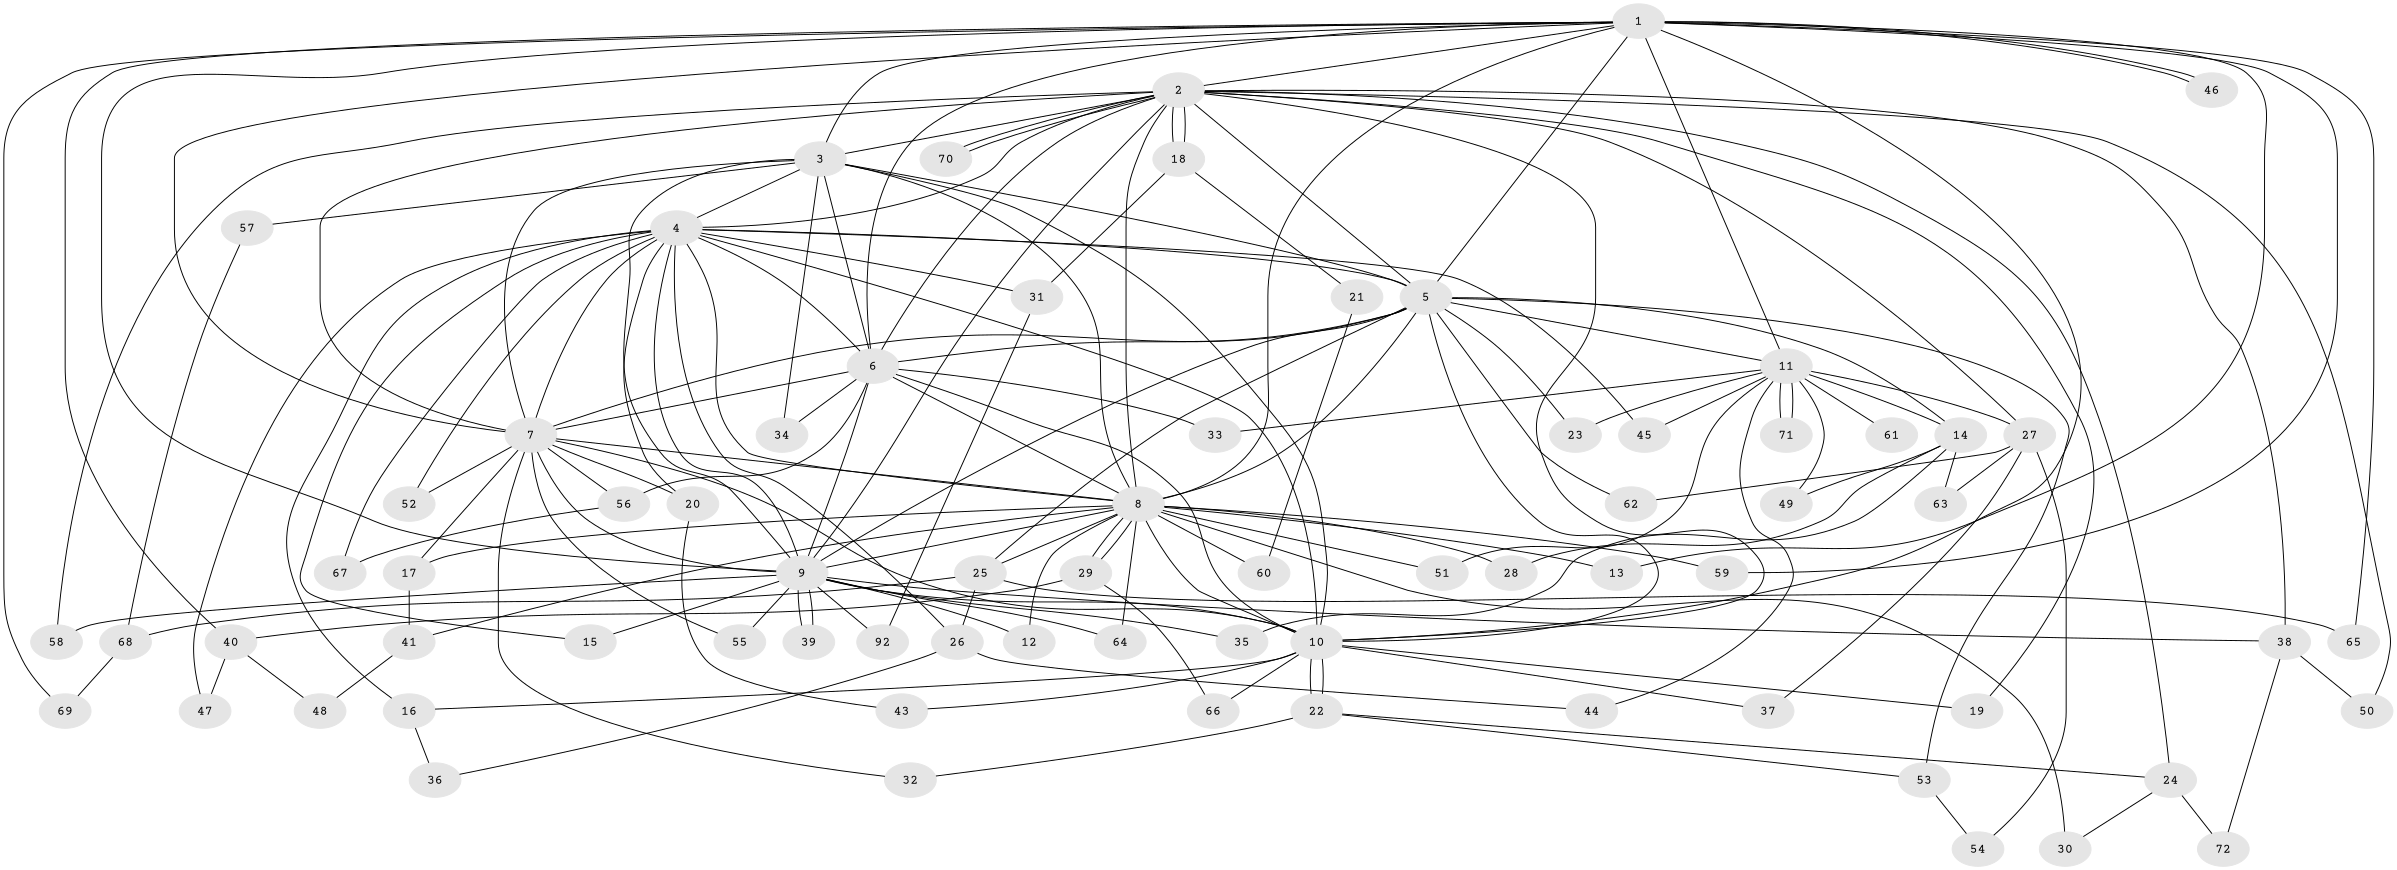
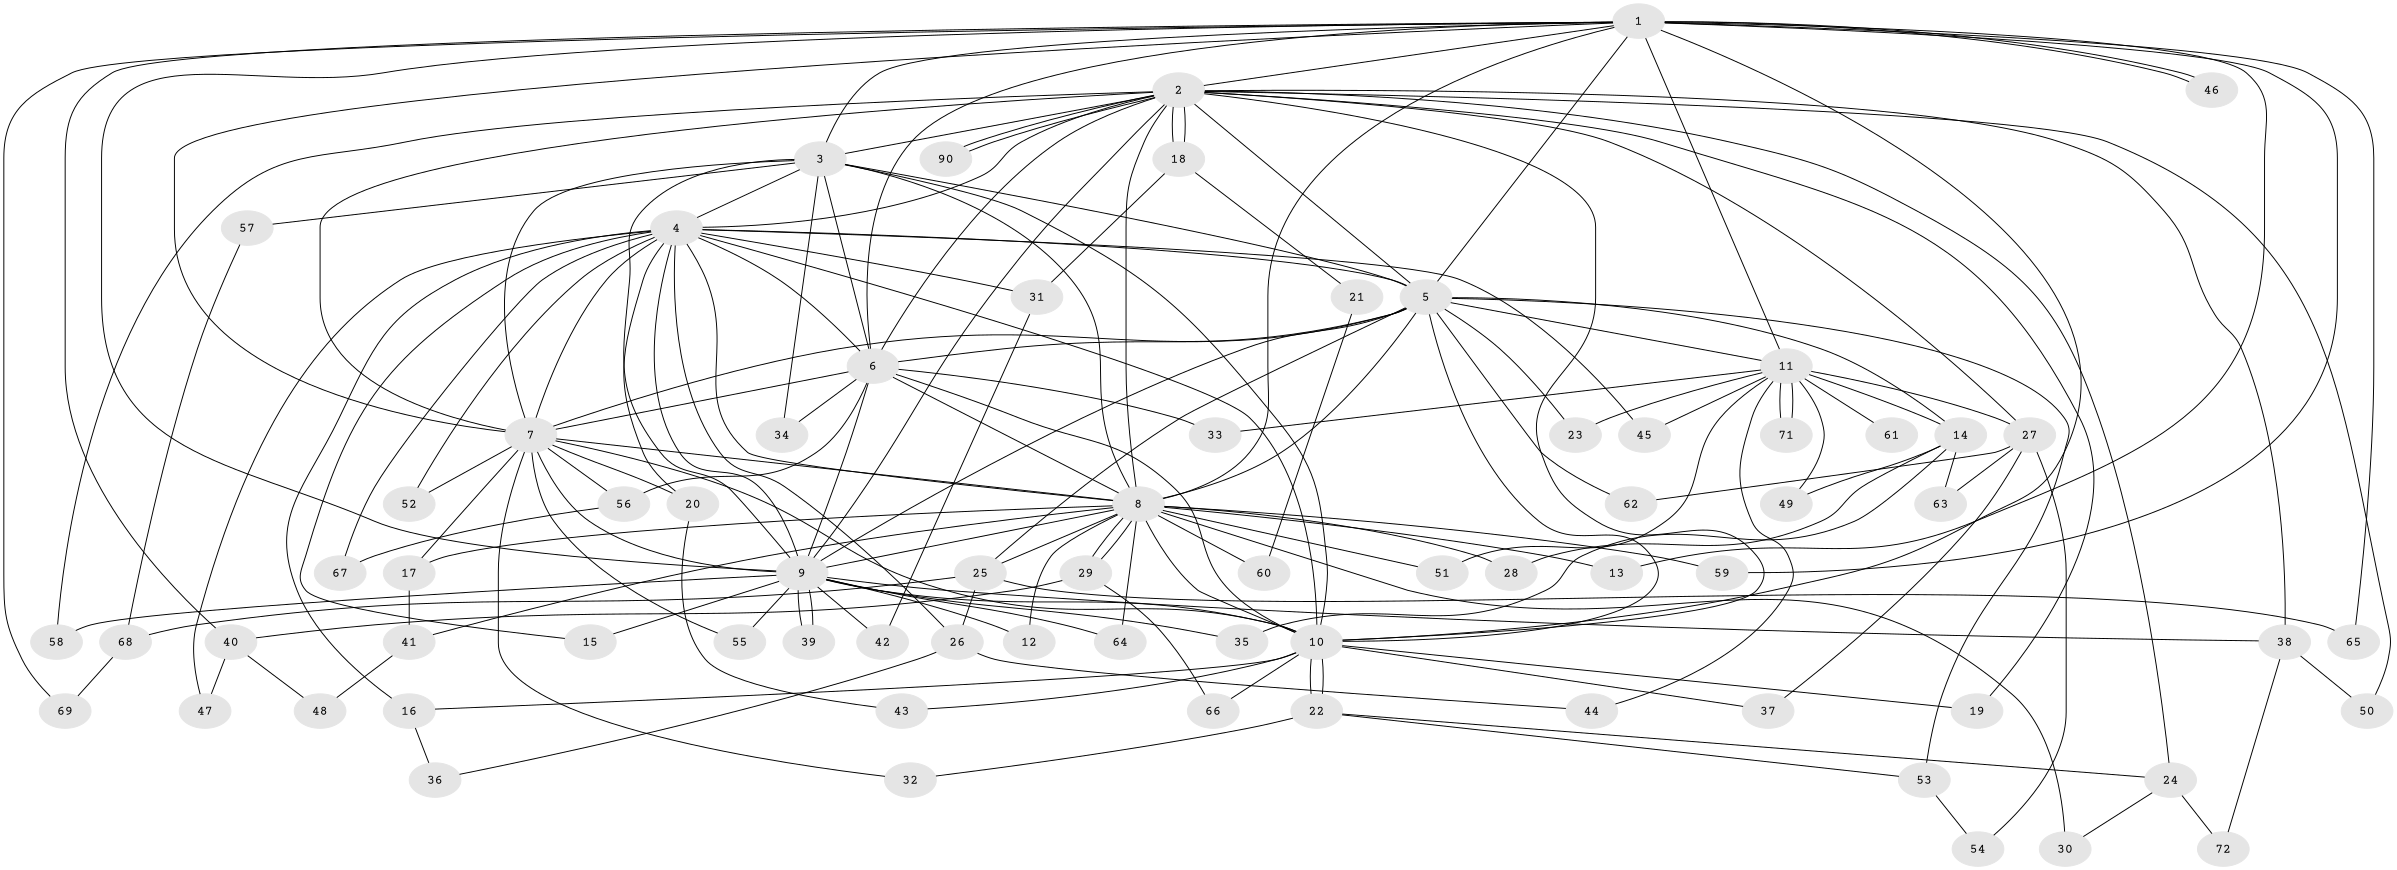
(946, 159) -> (946, 159)
(883, 642) -> (883, 642)
